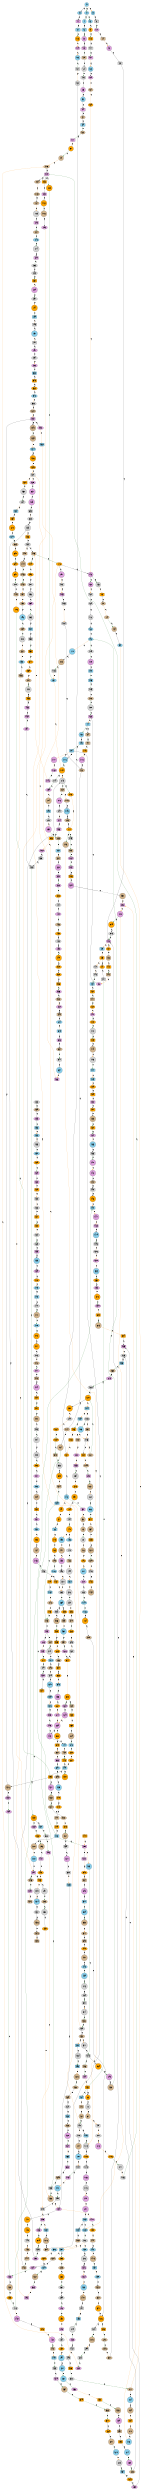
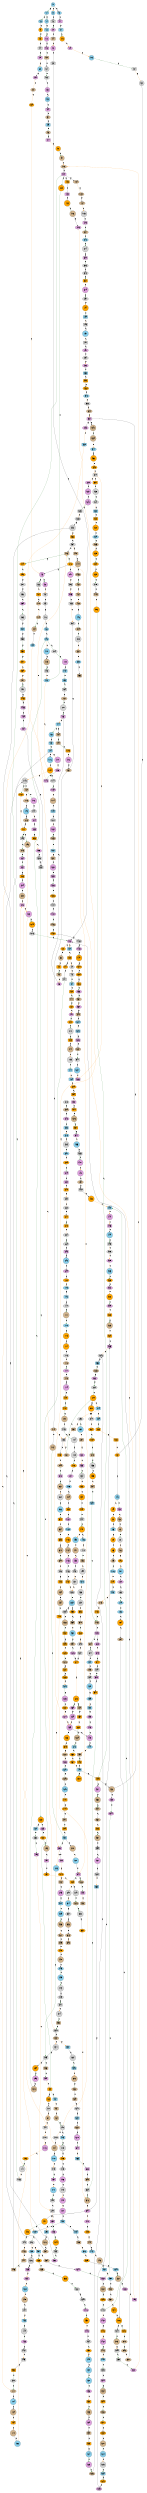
none -> (60, 1603)
